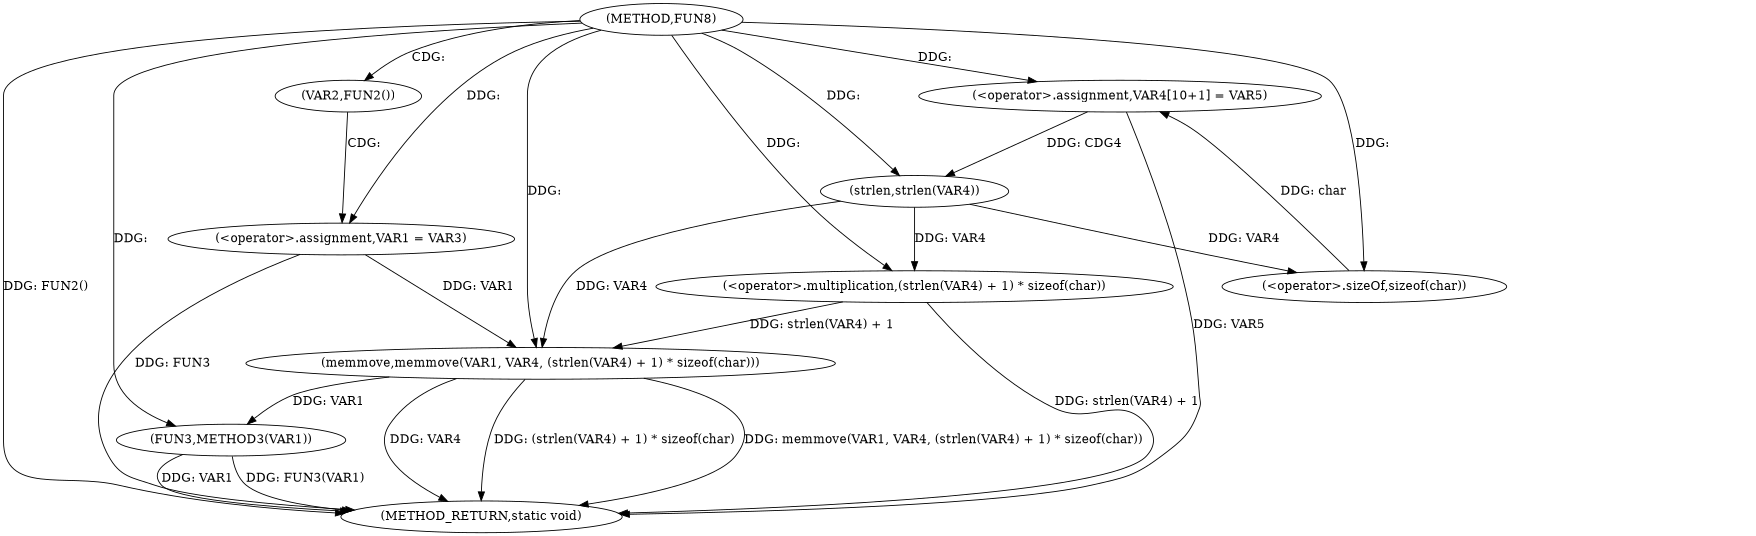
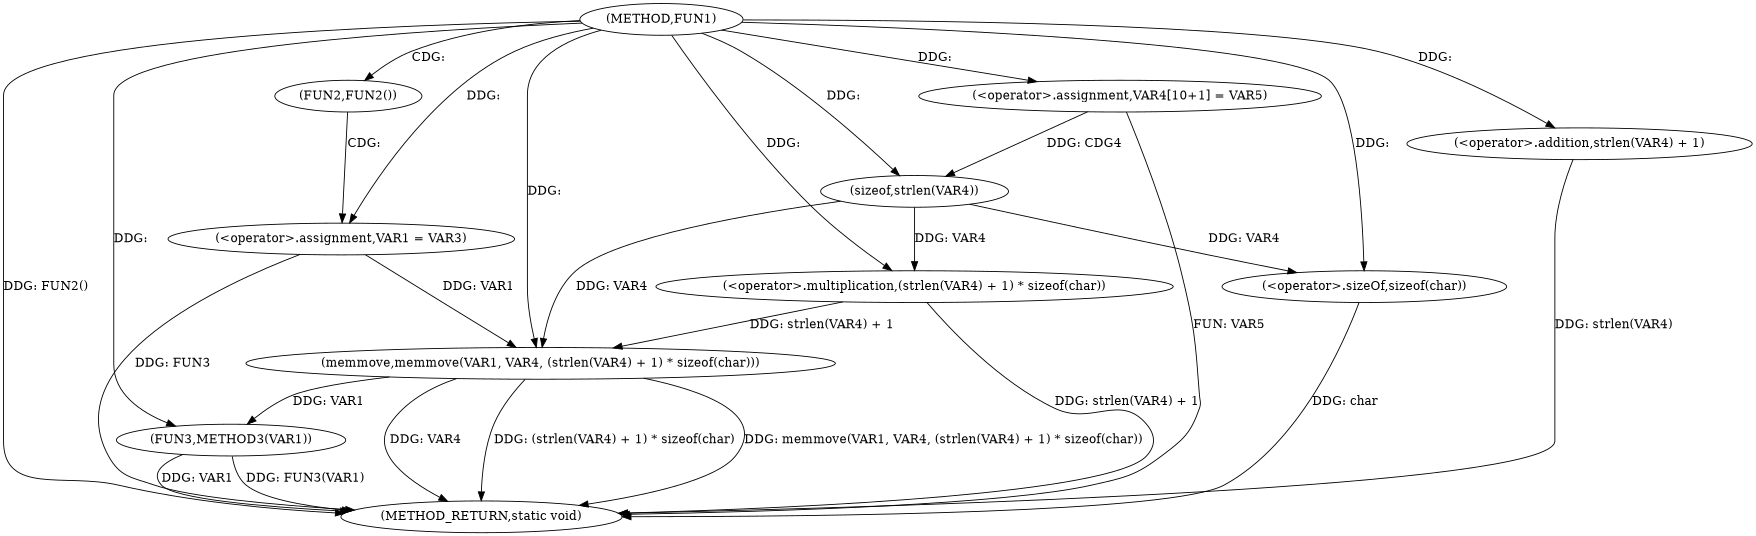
(661, 19) -> (661, 19)
(348, 96) -> (348, 96)
none -> (1580, 144)
(1262, 188) -> (1044, 508)
(915, 191) -> (915, 191)
(1229, 325) -> (1229, 325)
